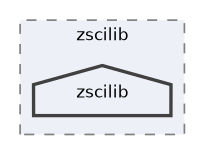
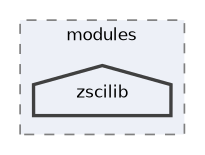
(102, 36) -> (102, 36)
